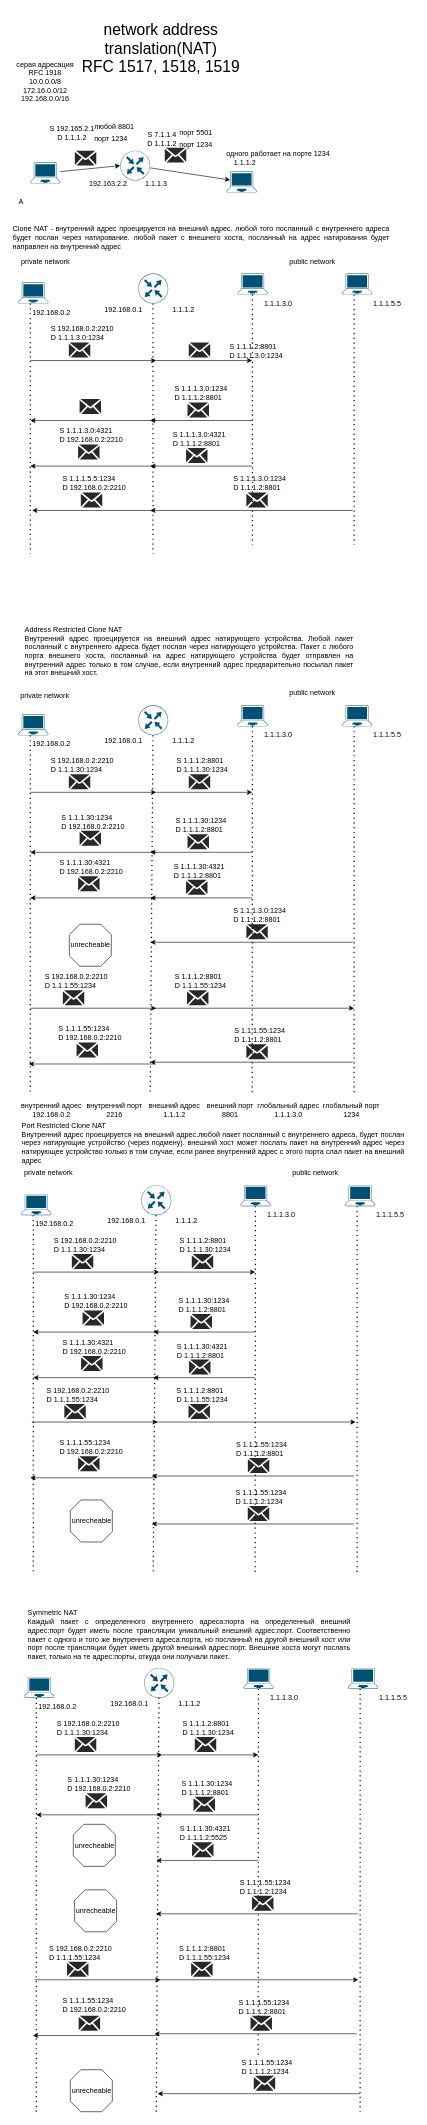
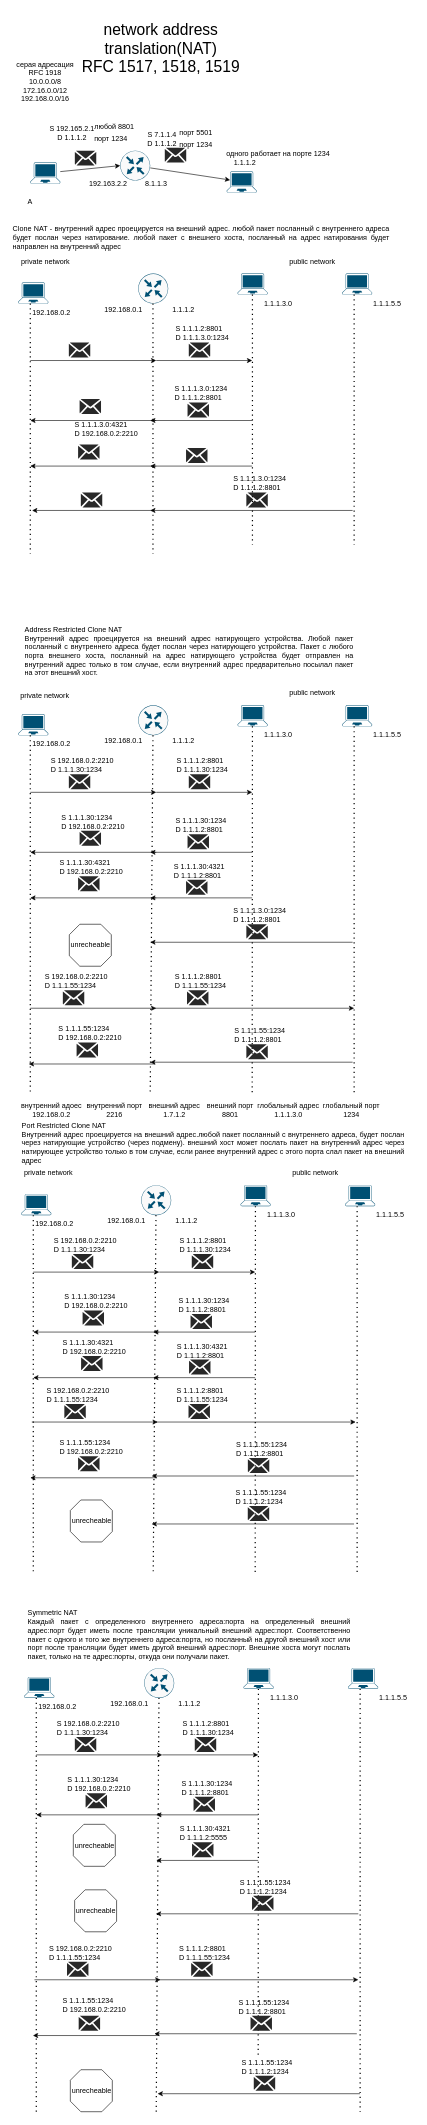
(156, 183) -> (156, 183)
(21, 201) -> (30, 201)
(201, 237) -> (201, 237)
(83, 333) -> none
(257, 351) -> (203, 333)
(92, 435) -> (107, 429)
(200, 439) -> none
(95, 483) -> none
(175, 1110) -> (175, 1110)
(206, 1834) -> (206, 1834)
